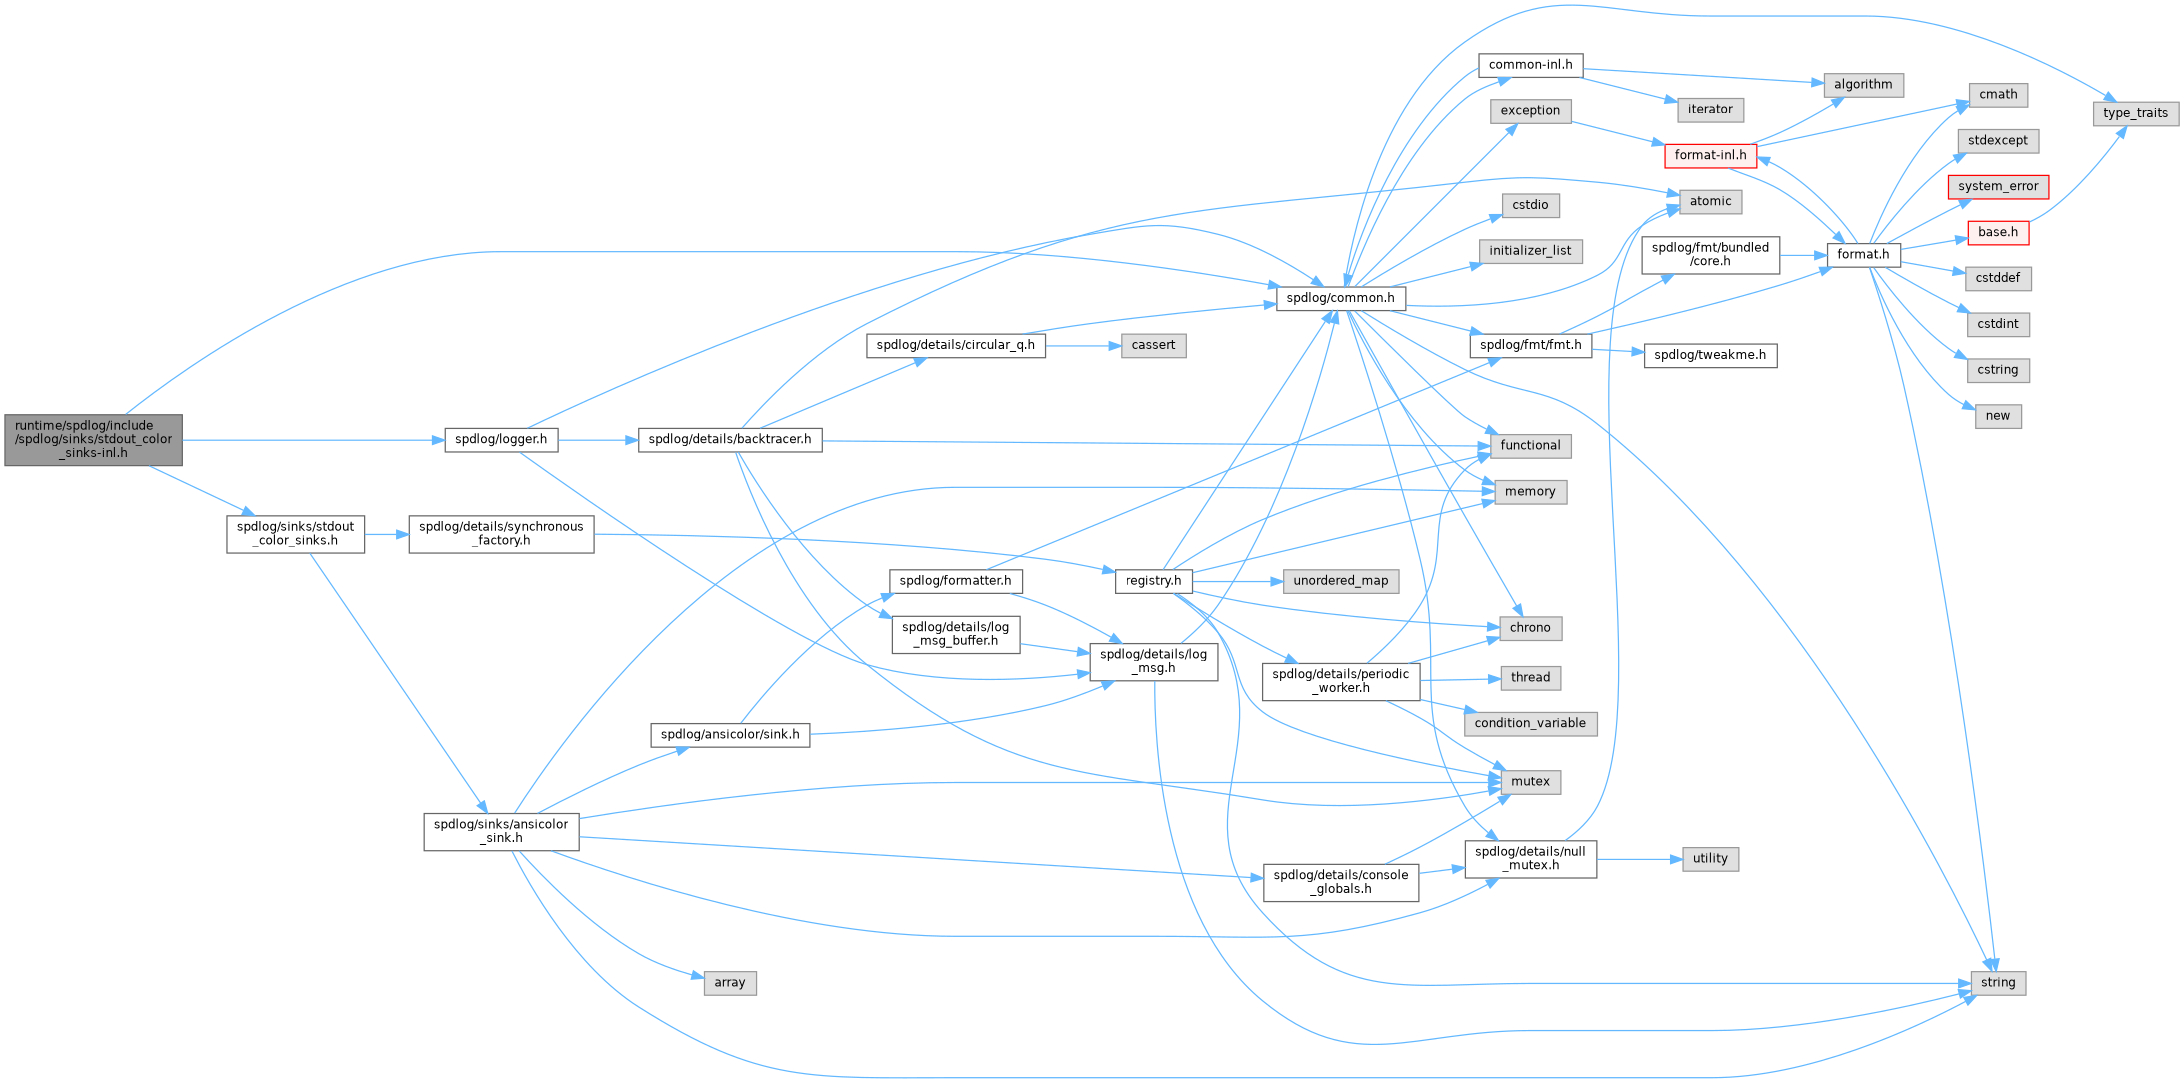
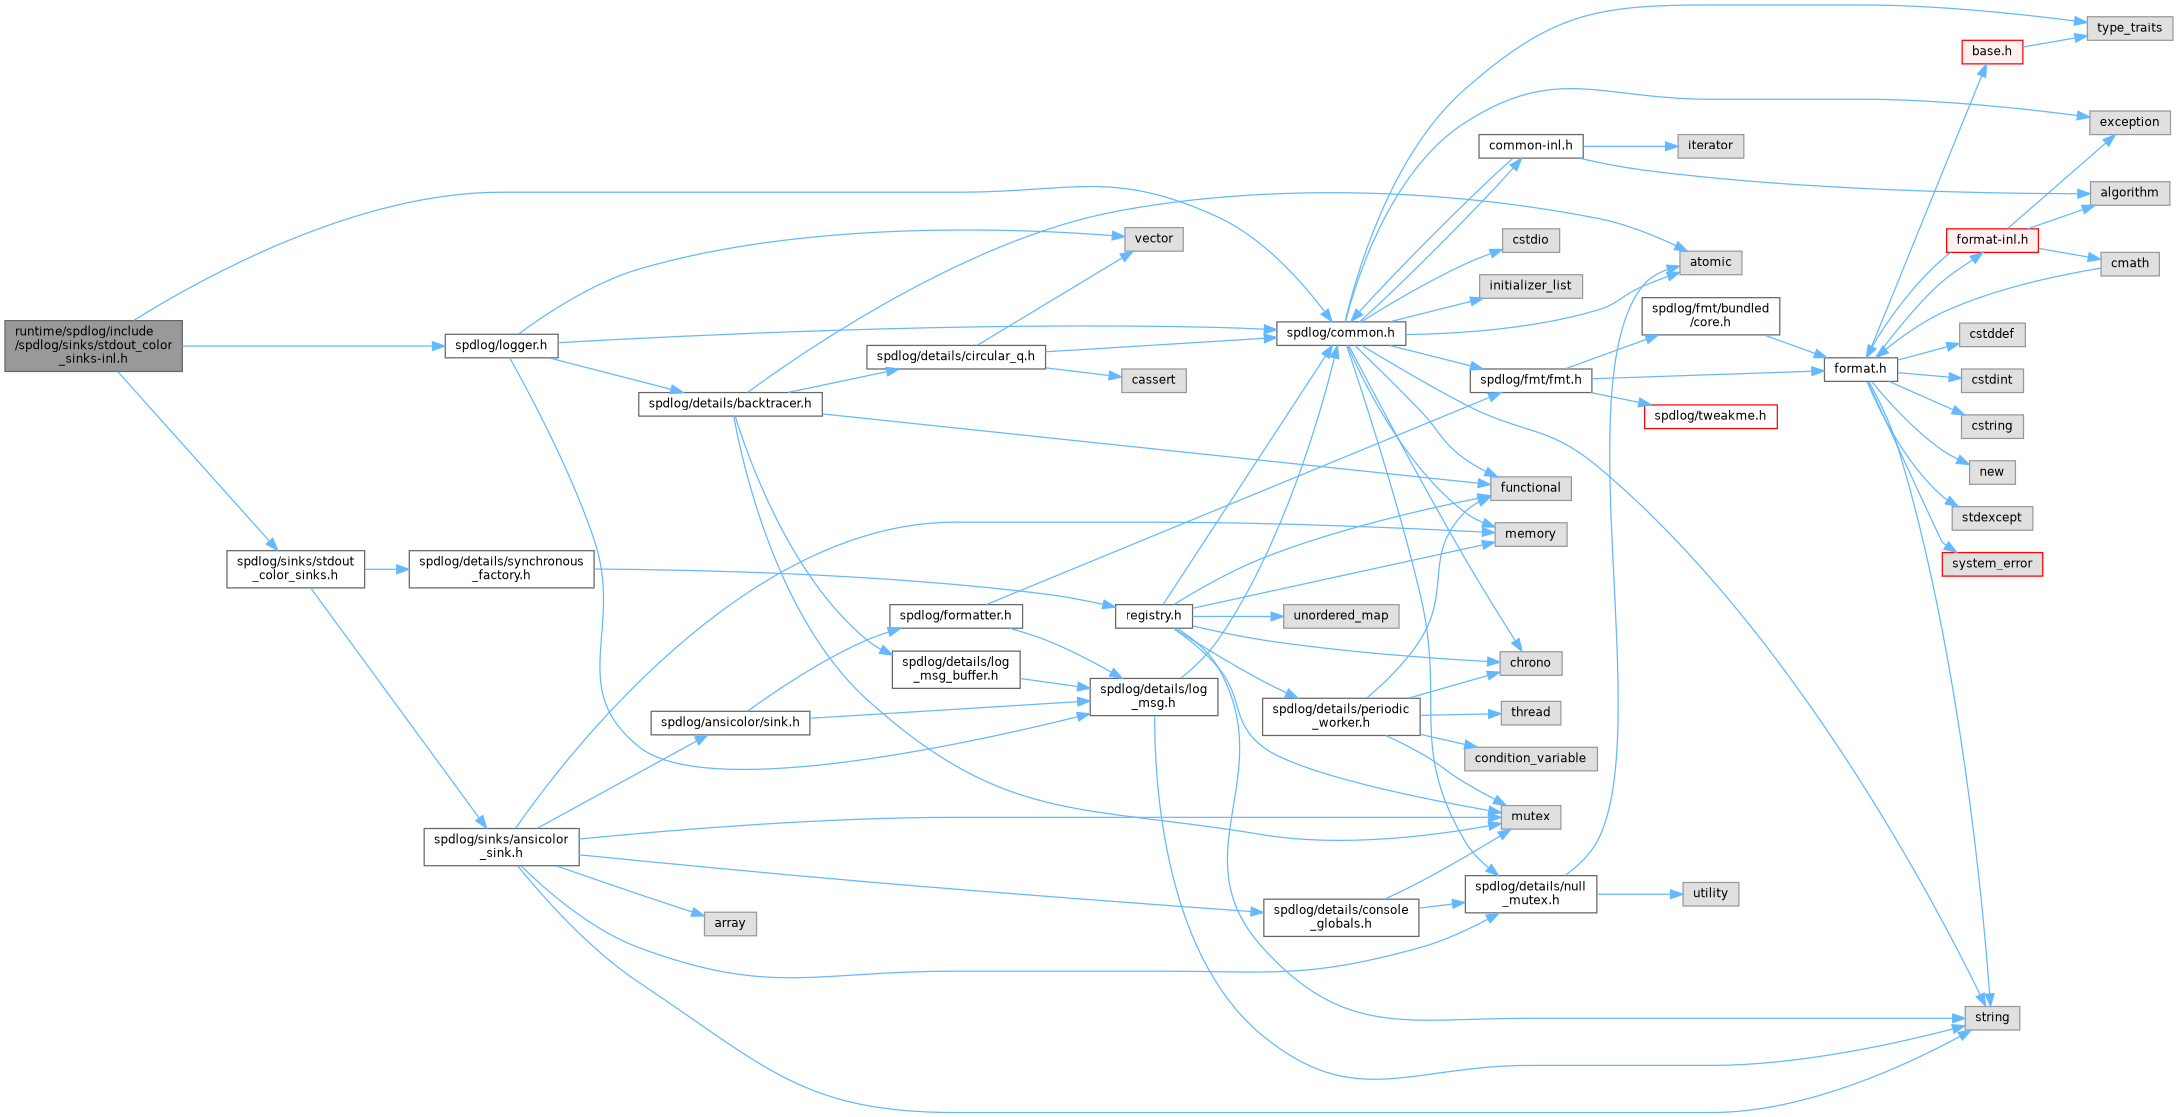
(1612, 132) -> (2057, 186)
(1905, 171) -> (1988, 295)
none -> (1154, 239)
(1711, 356) -> (1711, 417)
